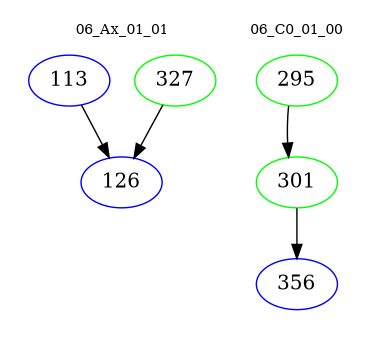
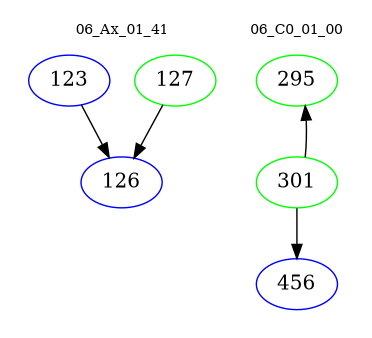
(122, 30) -> (122, 30)
(69, 81) -> (69, 81)
(175, 81) -> (175, 81)
(287, 124) -> (306, 139)
(297, 284) -> (297, 284)
